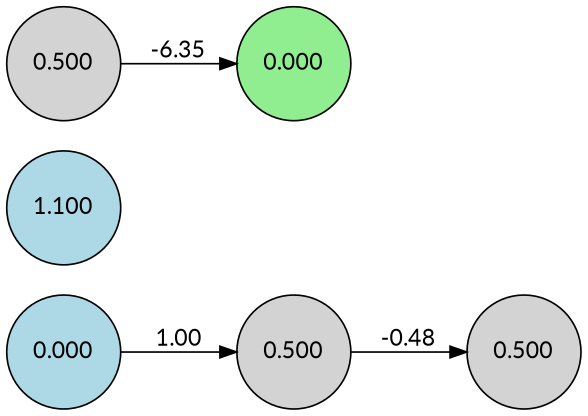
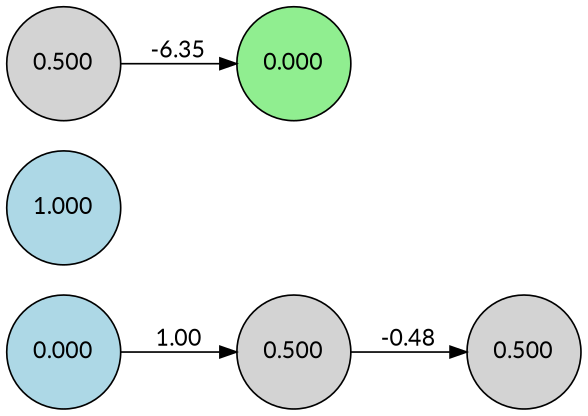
(64, 208) -> (64, 208)
